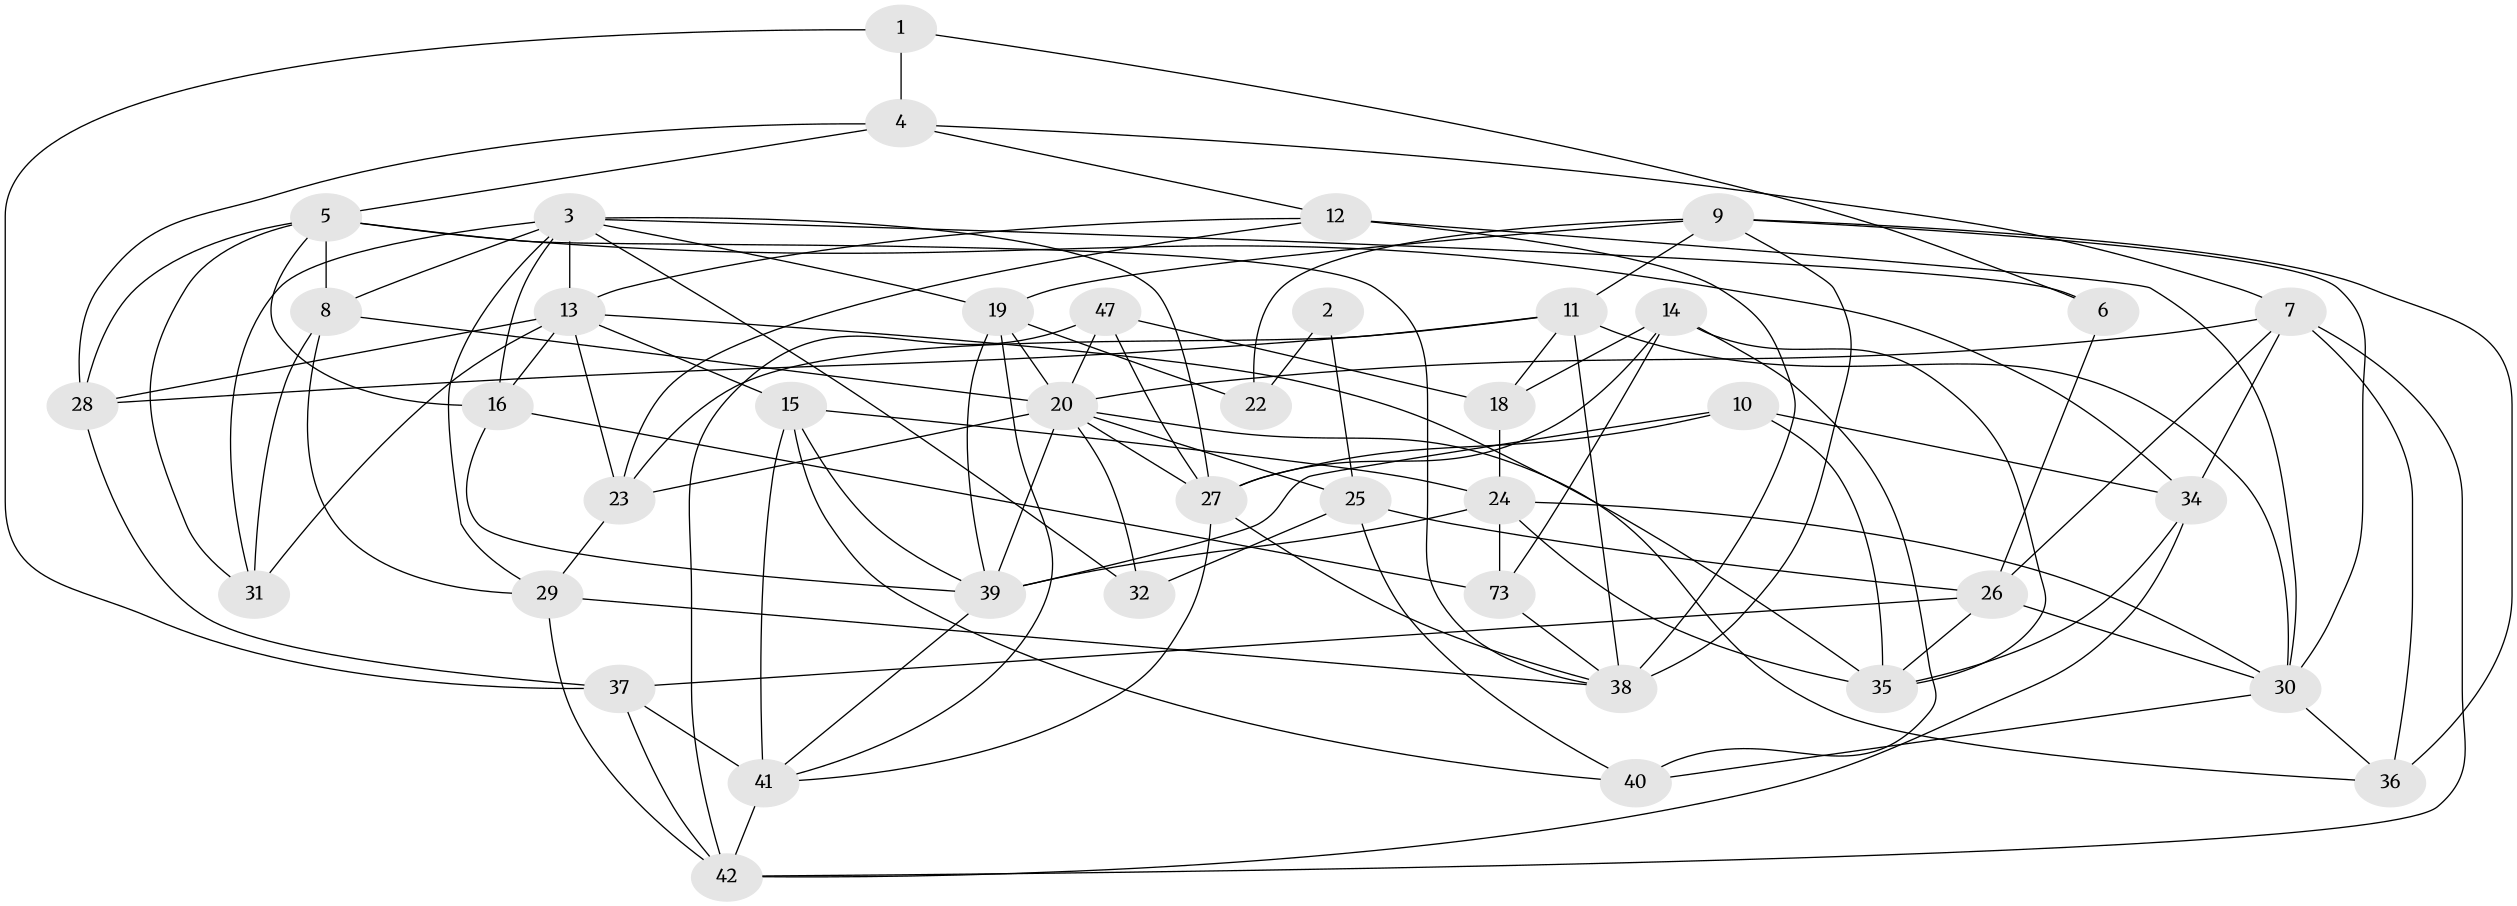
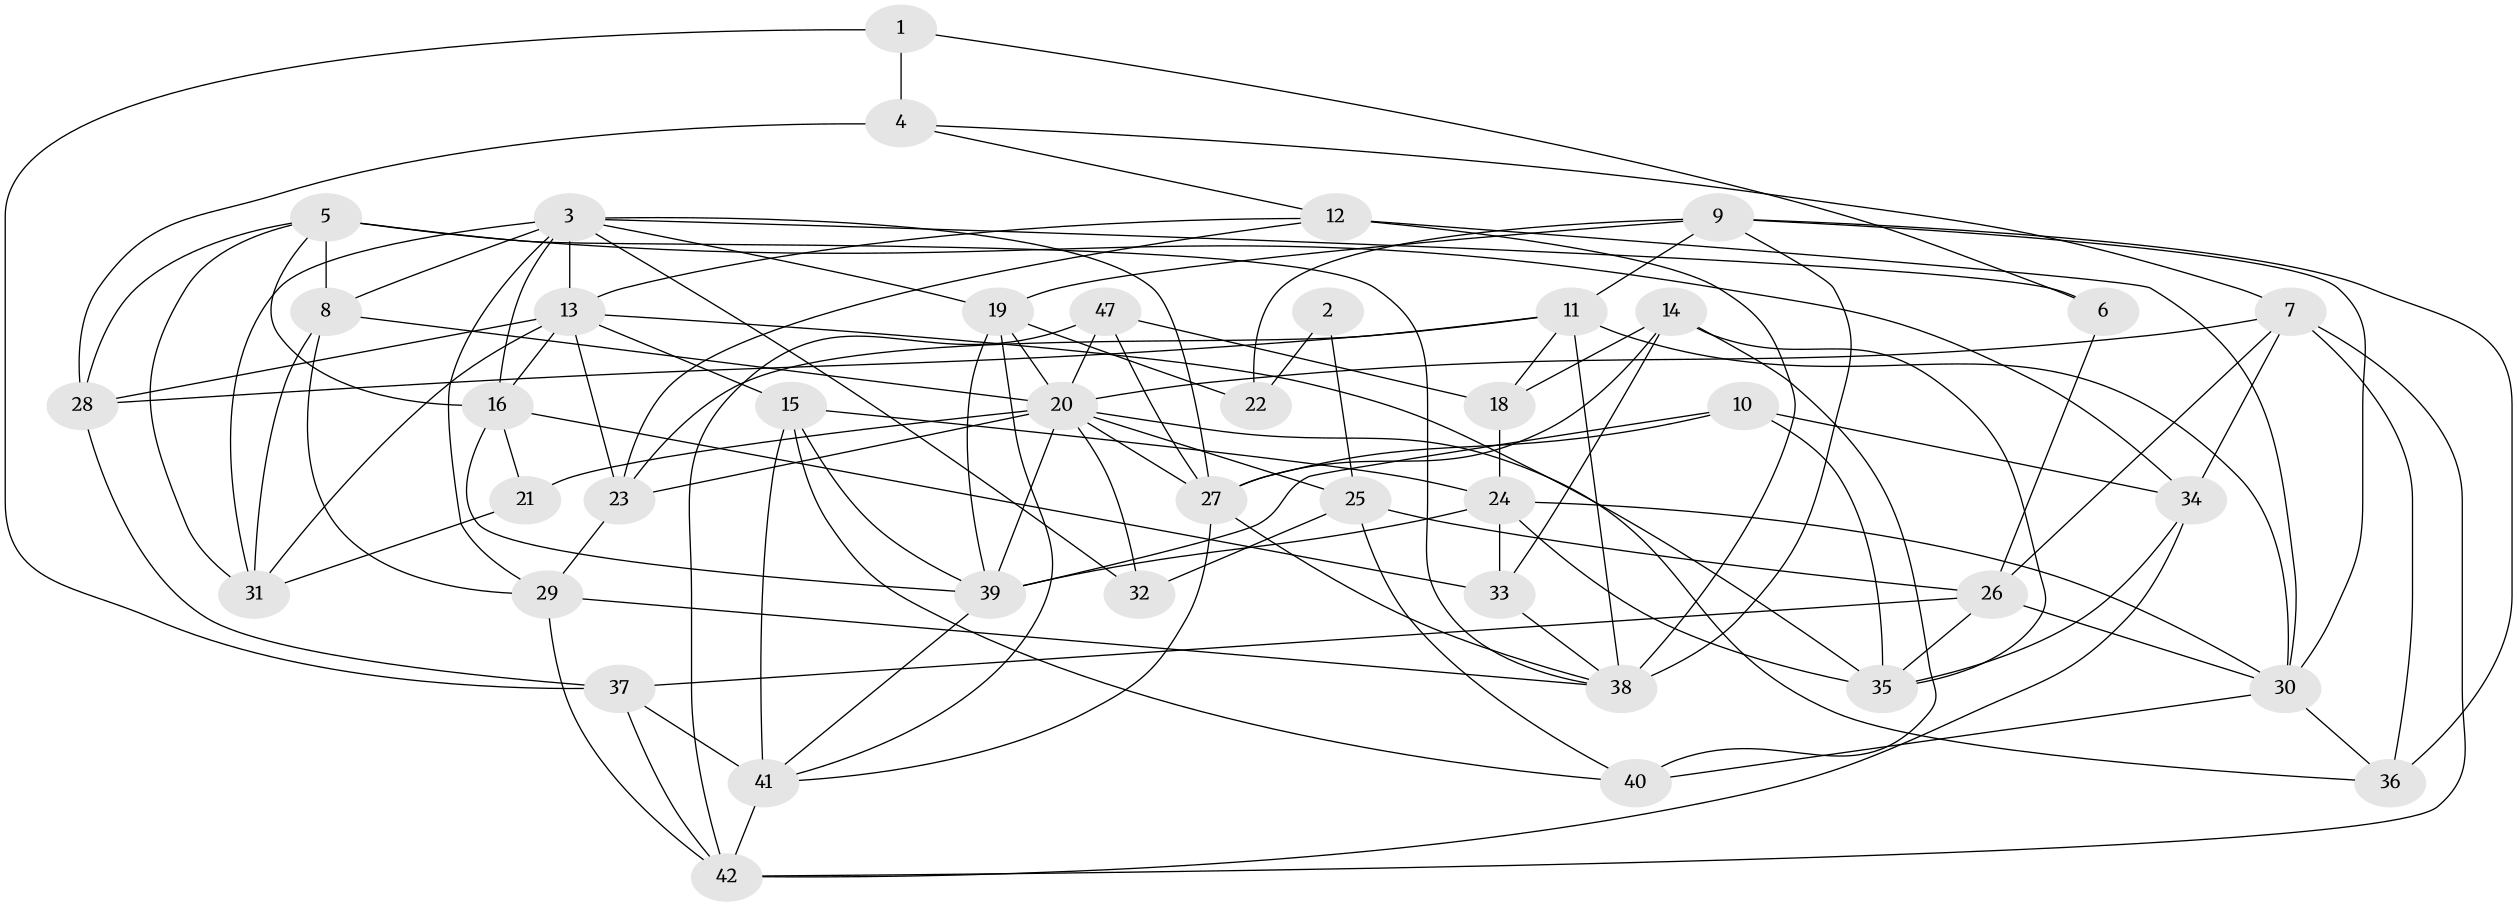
(614, 170) -> none
none -> (525, 500)
(1500, 595) -> (1500, 595)
